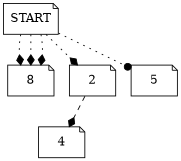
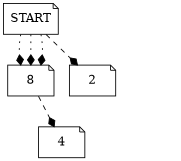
(58, 46) -> (58, 46)
(154, 81) -> none
(79, 107) -> (44, 107)
